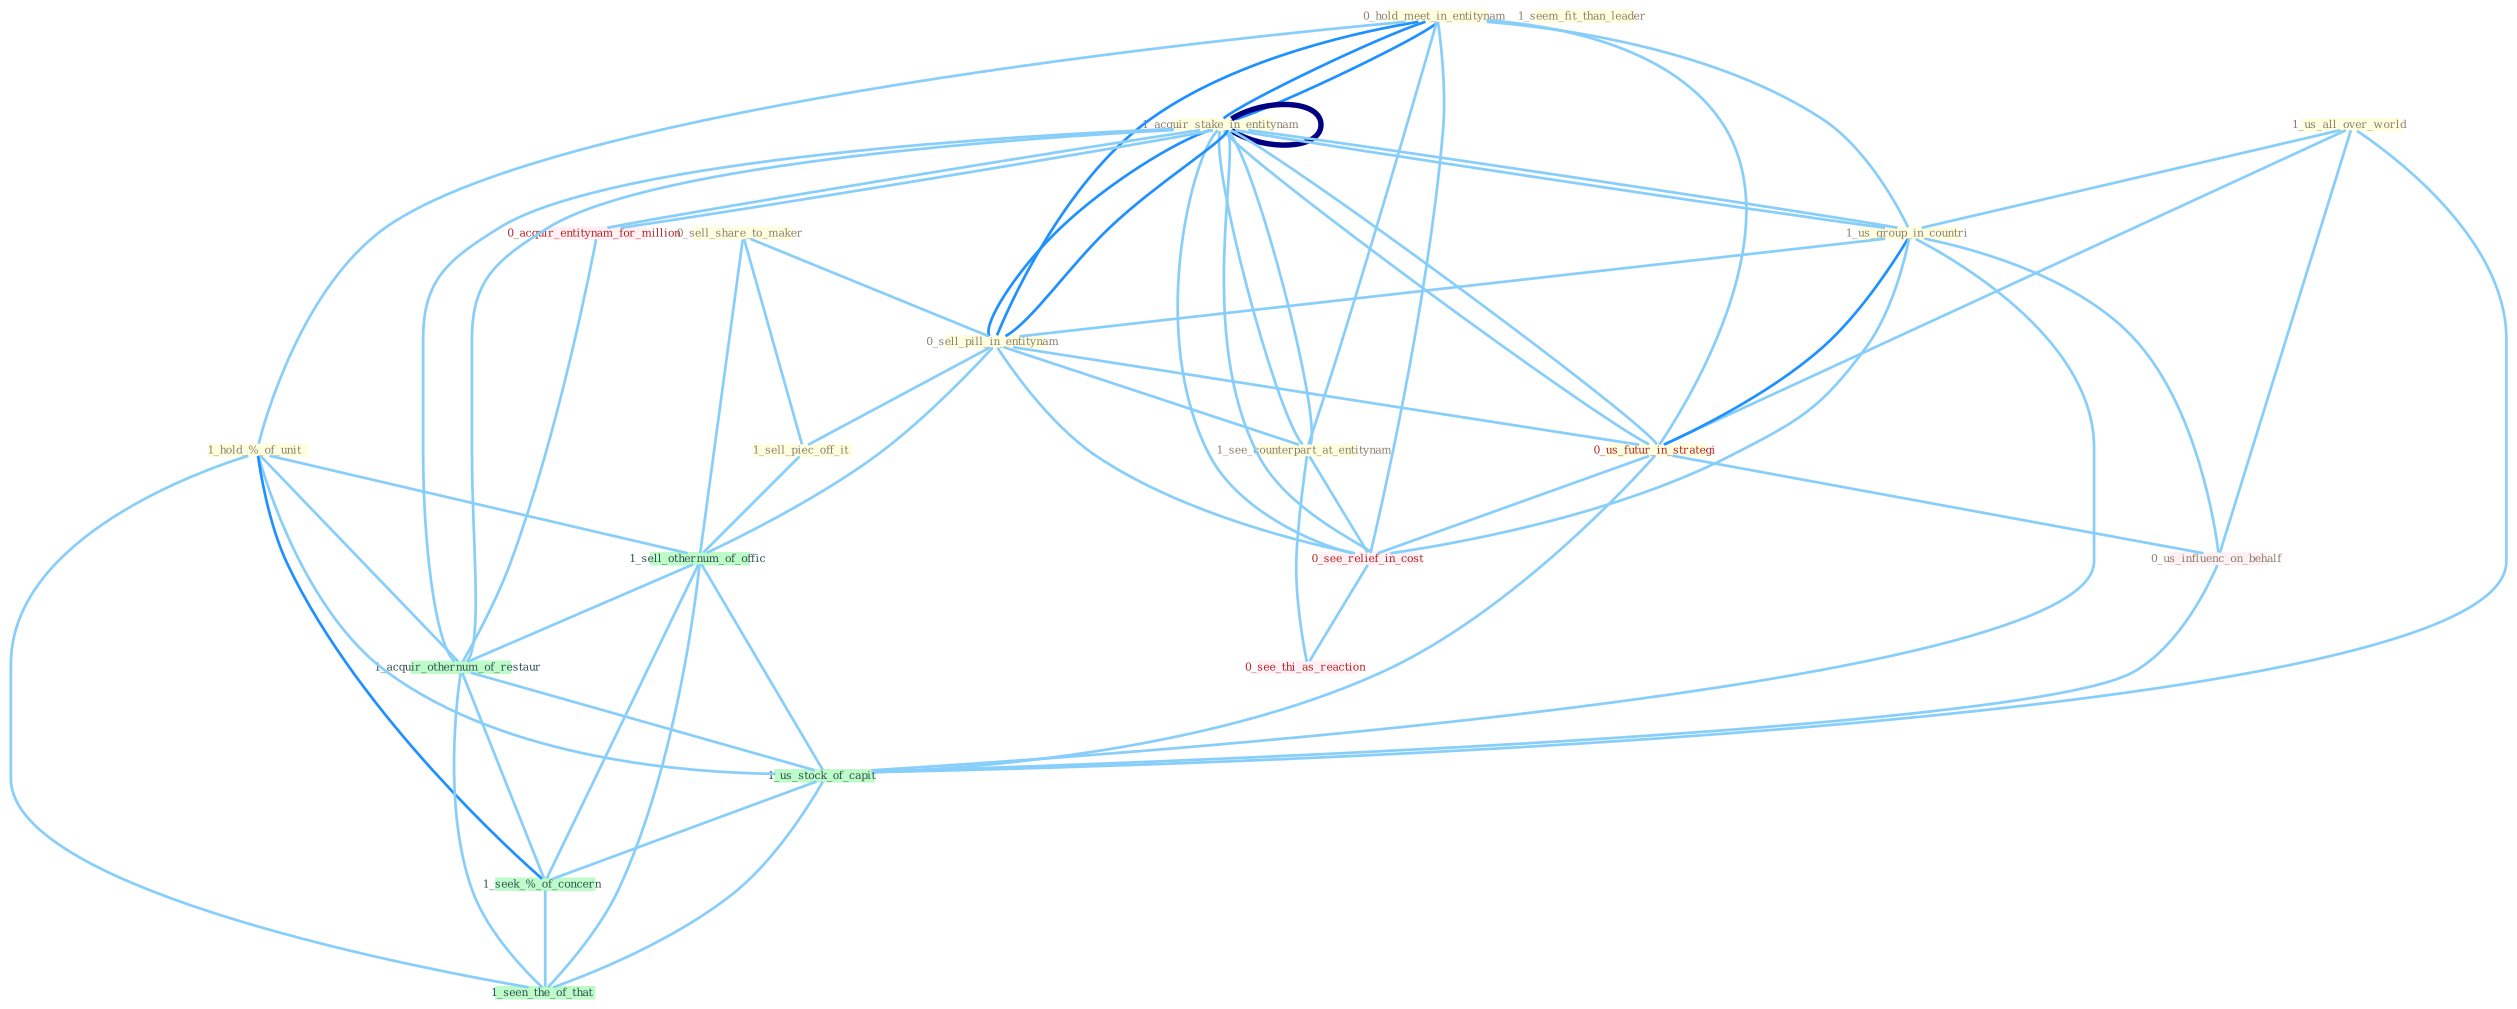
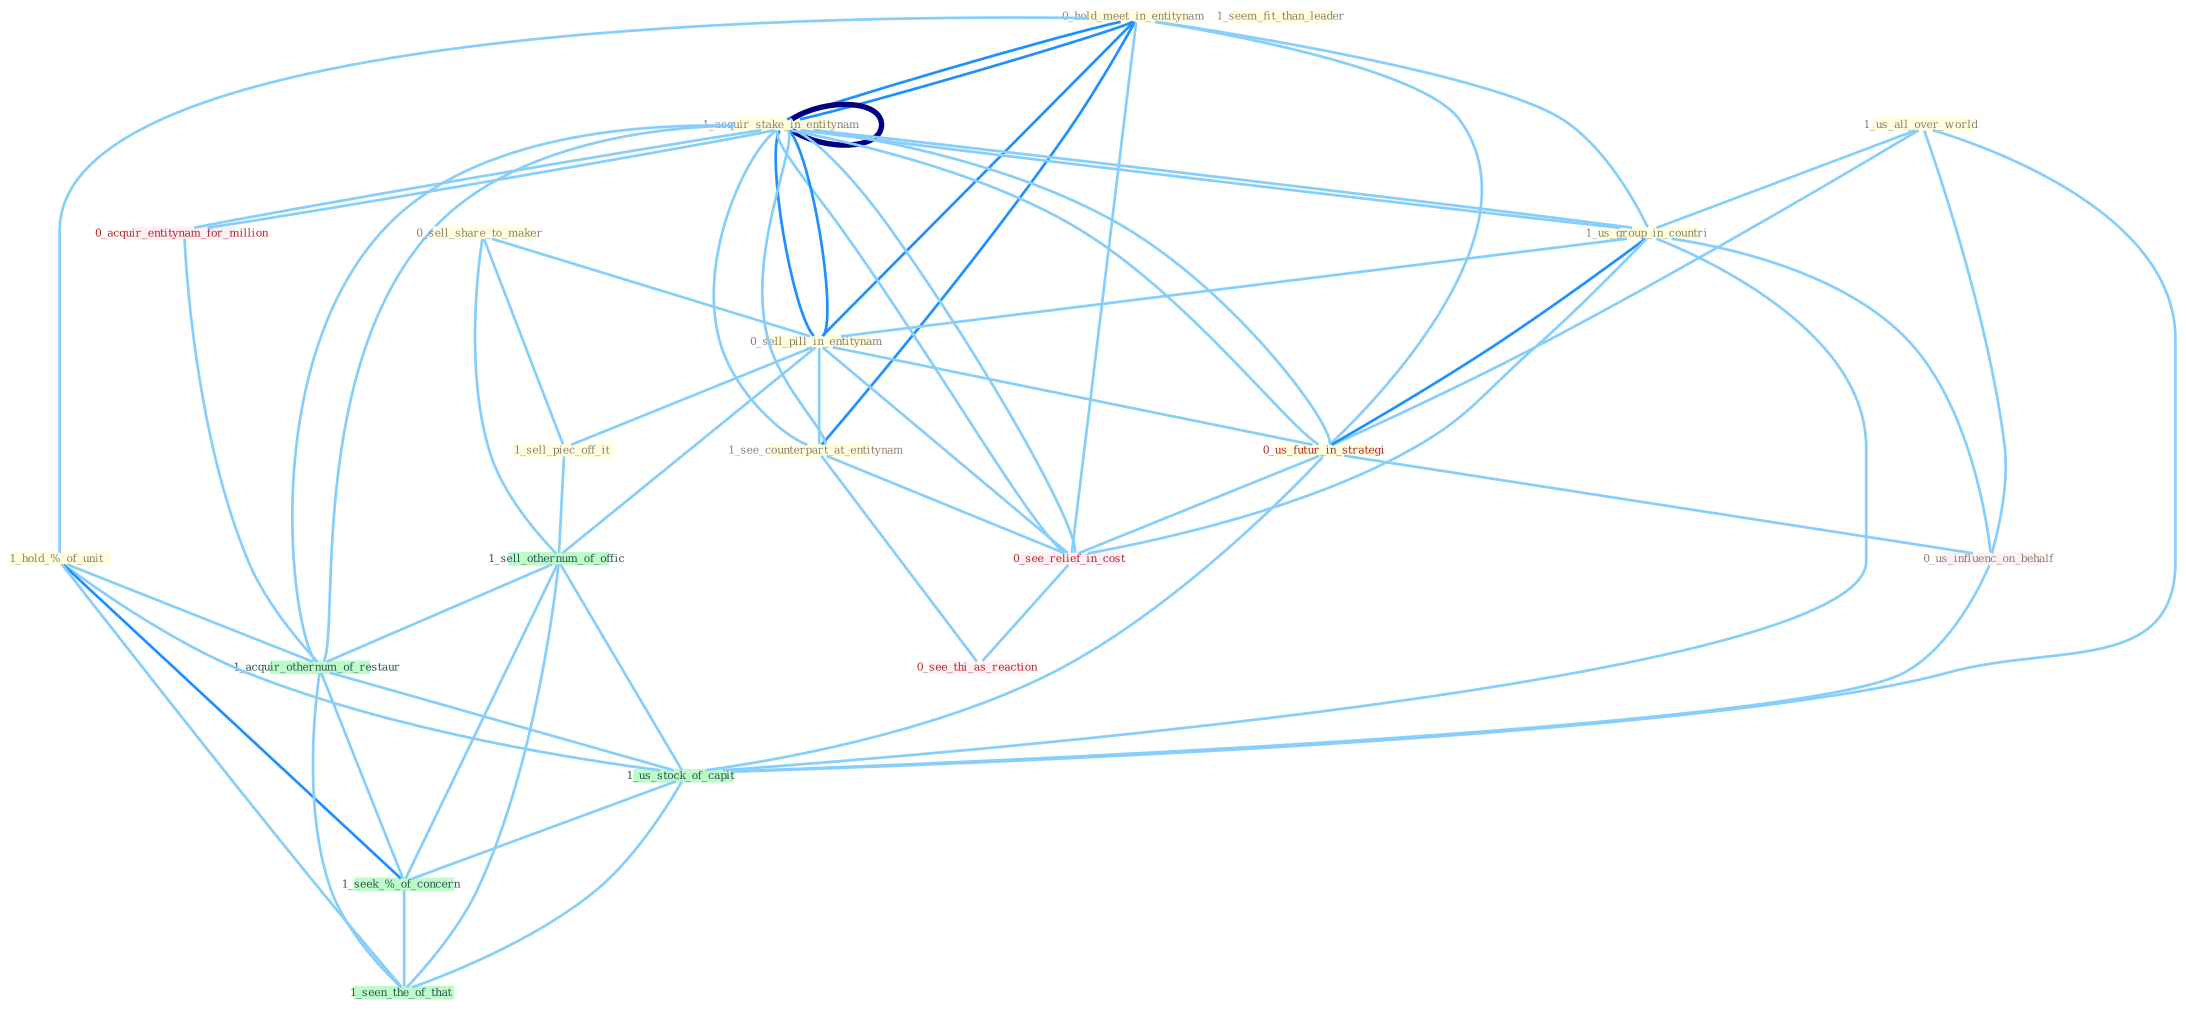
(1384, 202) -> (988, 240)
(500, 509) -> none
